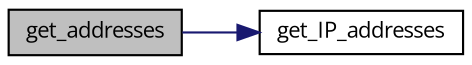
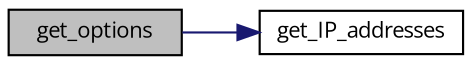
(95, 32) -> (95, 32)
